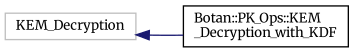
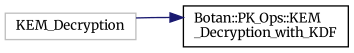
(166, 35) -> (153, 18)
